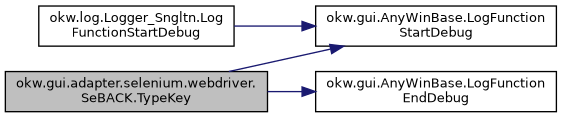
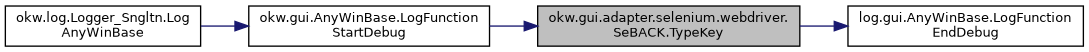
(136, 26) -> (103, 26)
(280, 60) -> (507, 26)
(436, 92) -> (966, 26)
